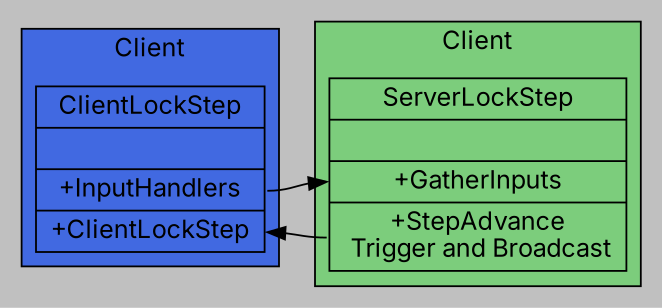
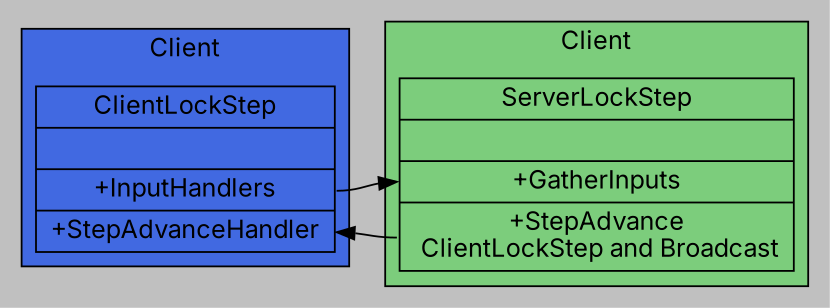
(150, 230) -> (185, 230)
(478, 249) -> (597, 249)
